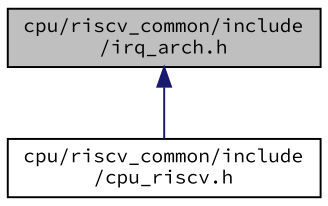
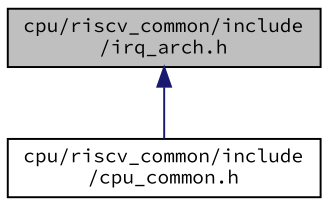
(164, 168) -> (164, 168)
